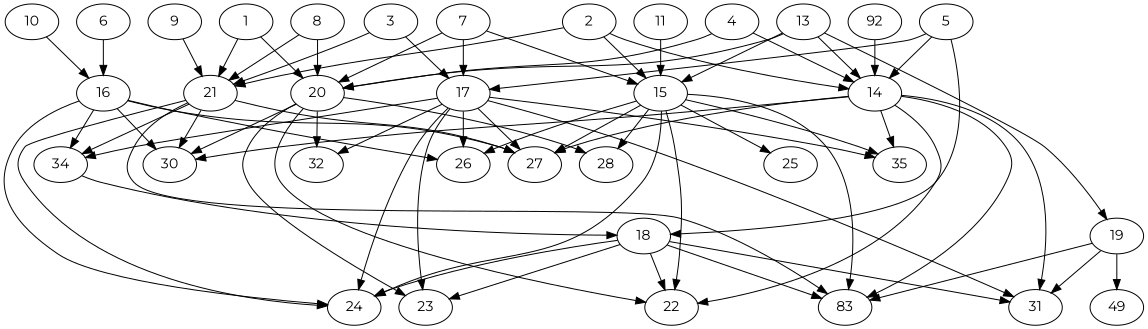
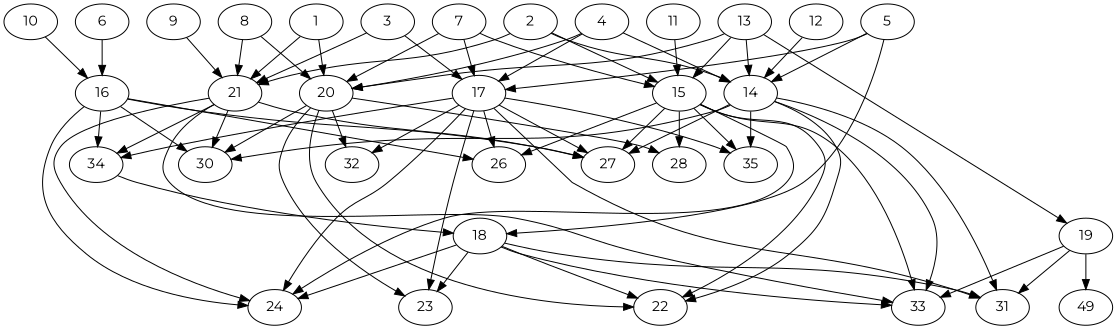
(875, 22) -> (816, 22)
none -> (550, 52)
(791, 165) -> none
(845, 307) -> (918, 307)
